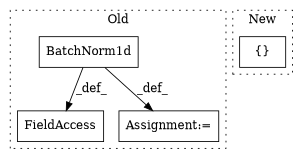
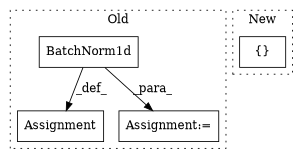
(153, 89) -> (153, 89)
(61, 126) -> (61, 126)
